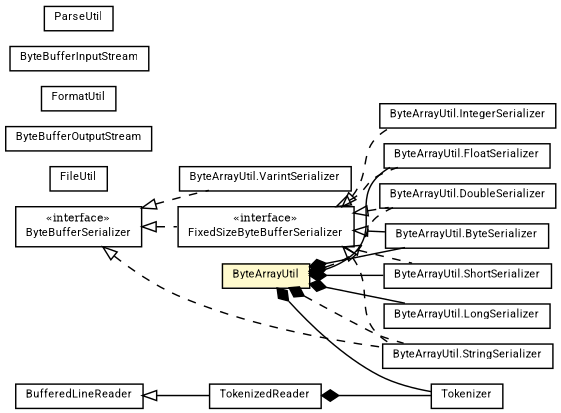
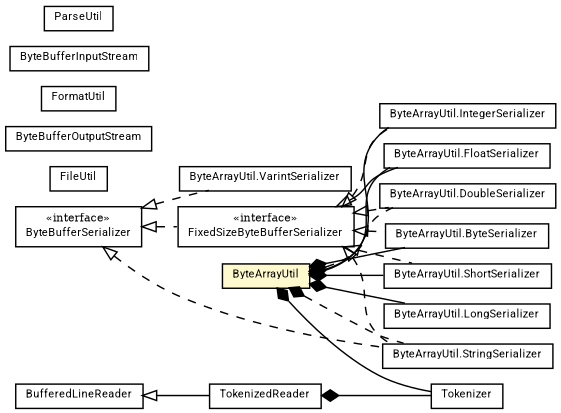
(371, 180) -> (371, 180)
none -> (367, 204)
(377, 231) -> (377, 231)
